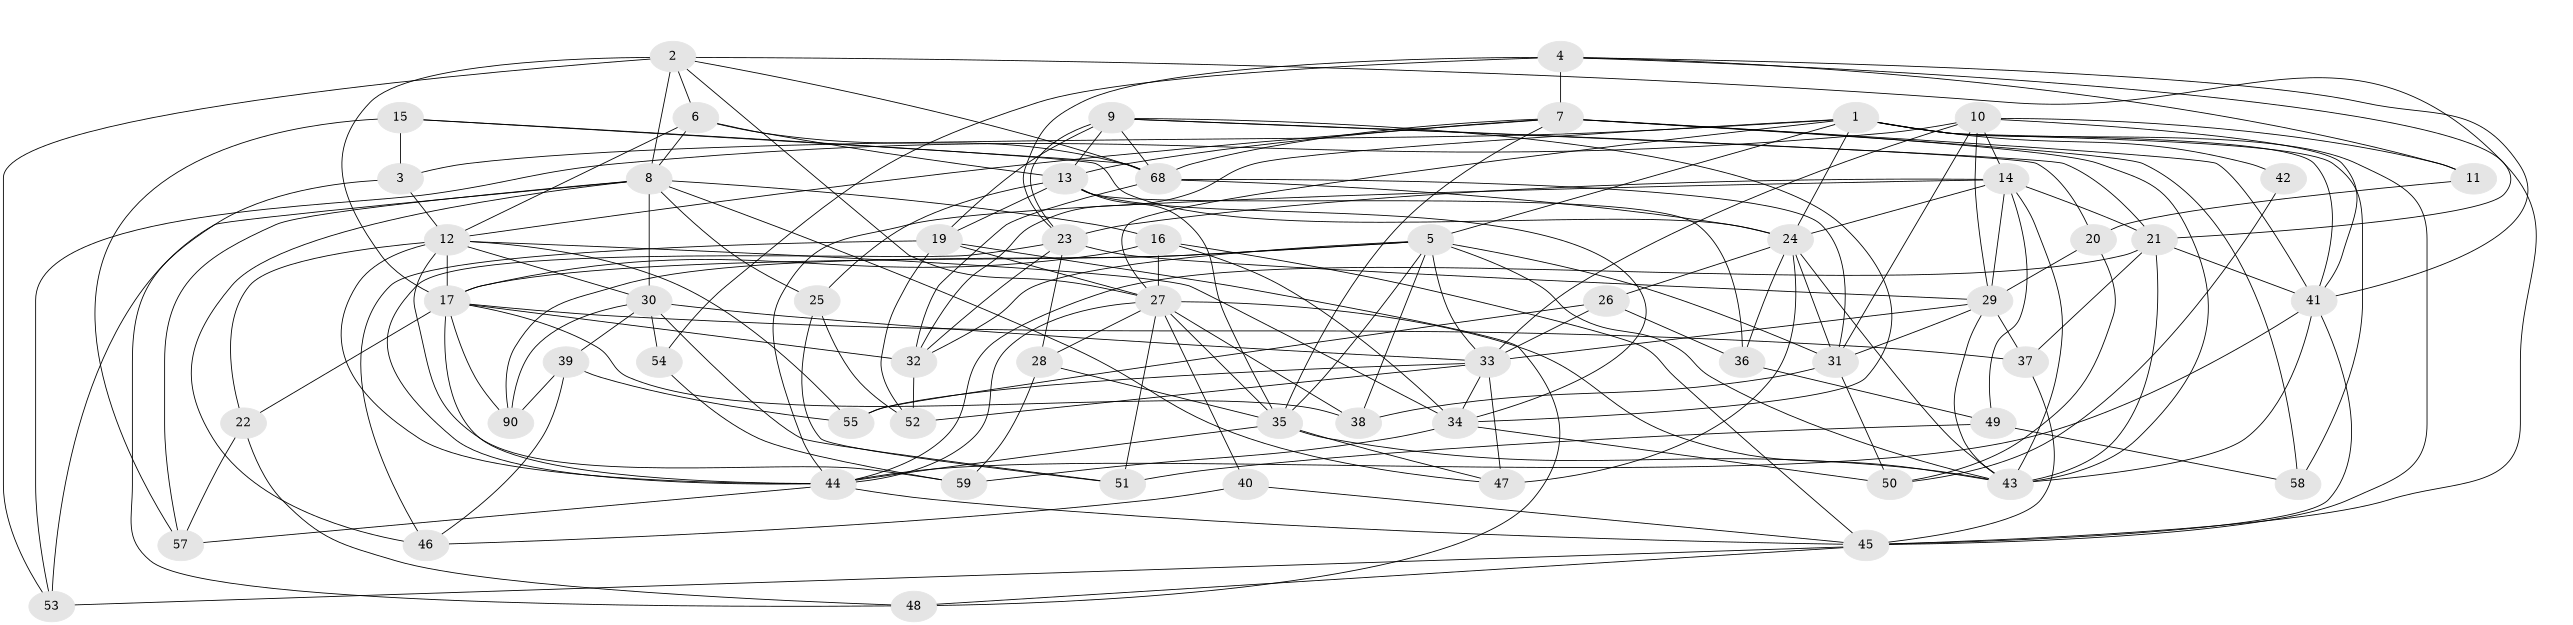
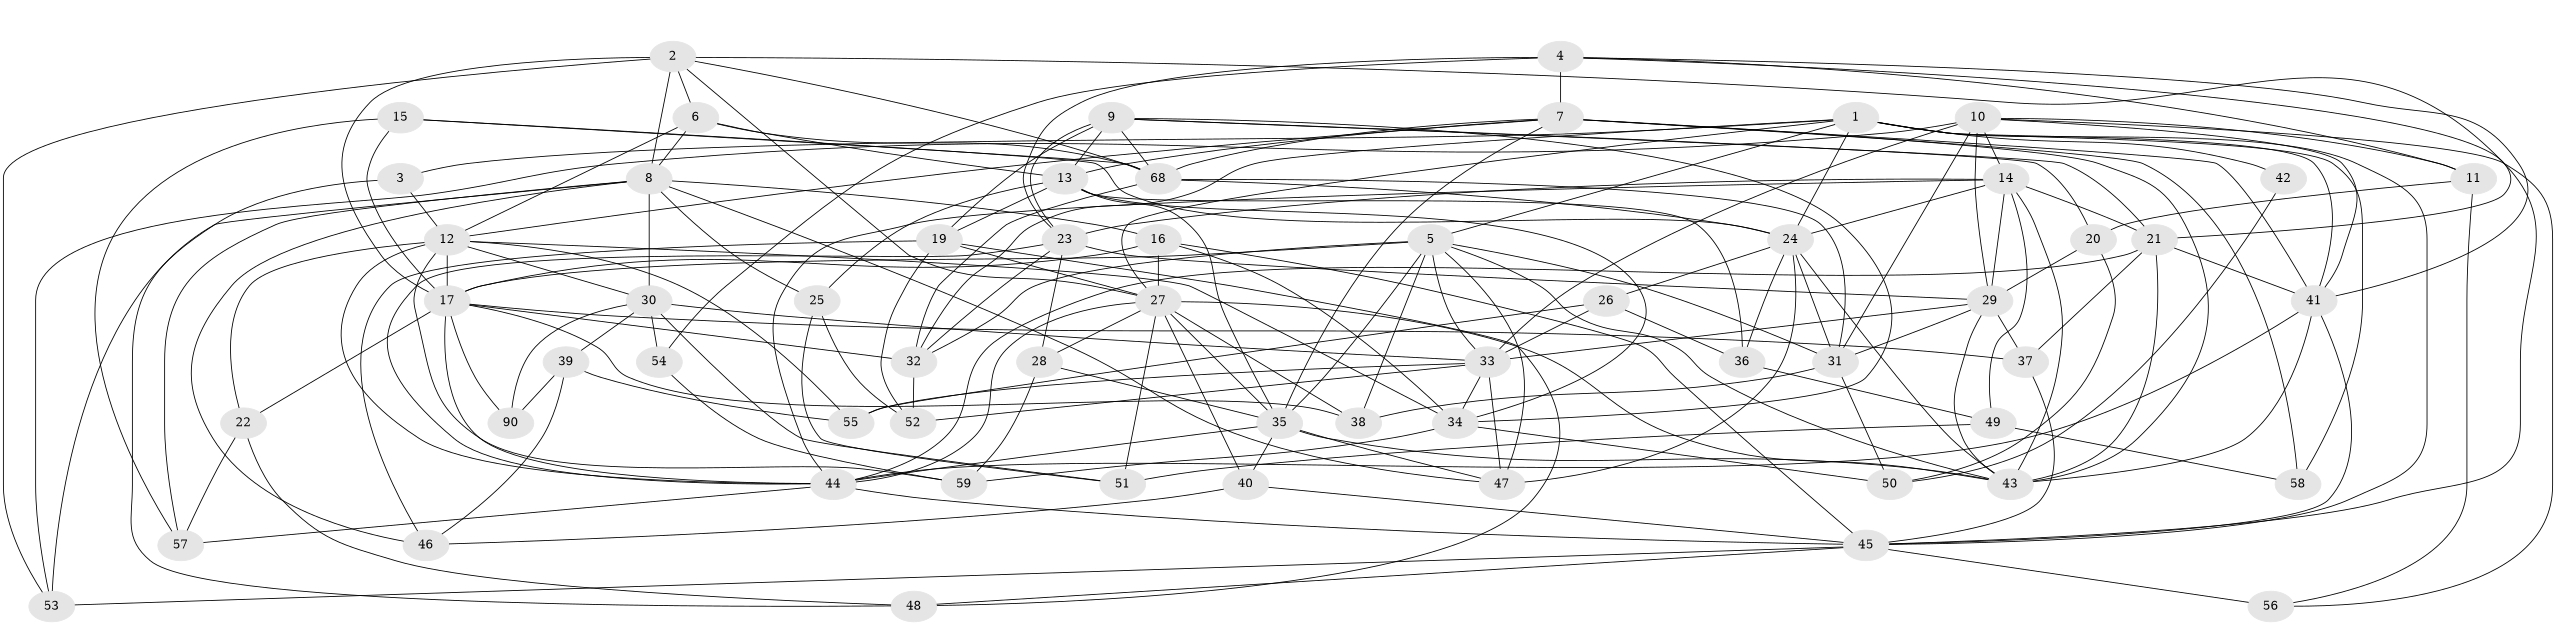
(401, 148) -> (379, 215)
(699, 271) -> (1523, 367)
none -> (1265, 449)
none -> (2271, 607)
